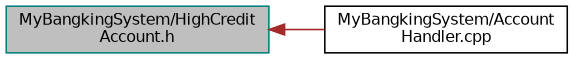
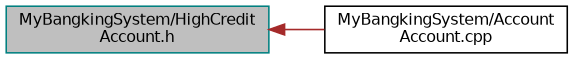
(446, 30) -> (446, 30)
